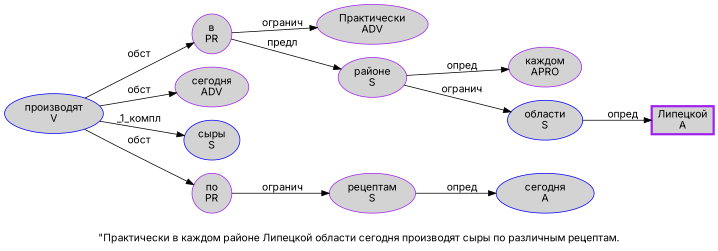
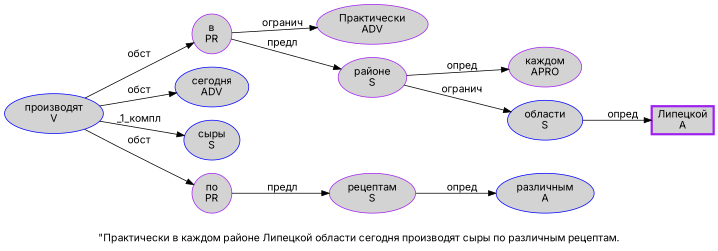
(212, 87) -> (212, 87)
(283, 188) -> (283, 188)
(545, 193) -> (545, 193)
